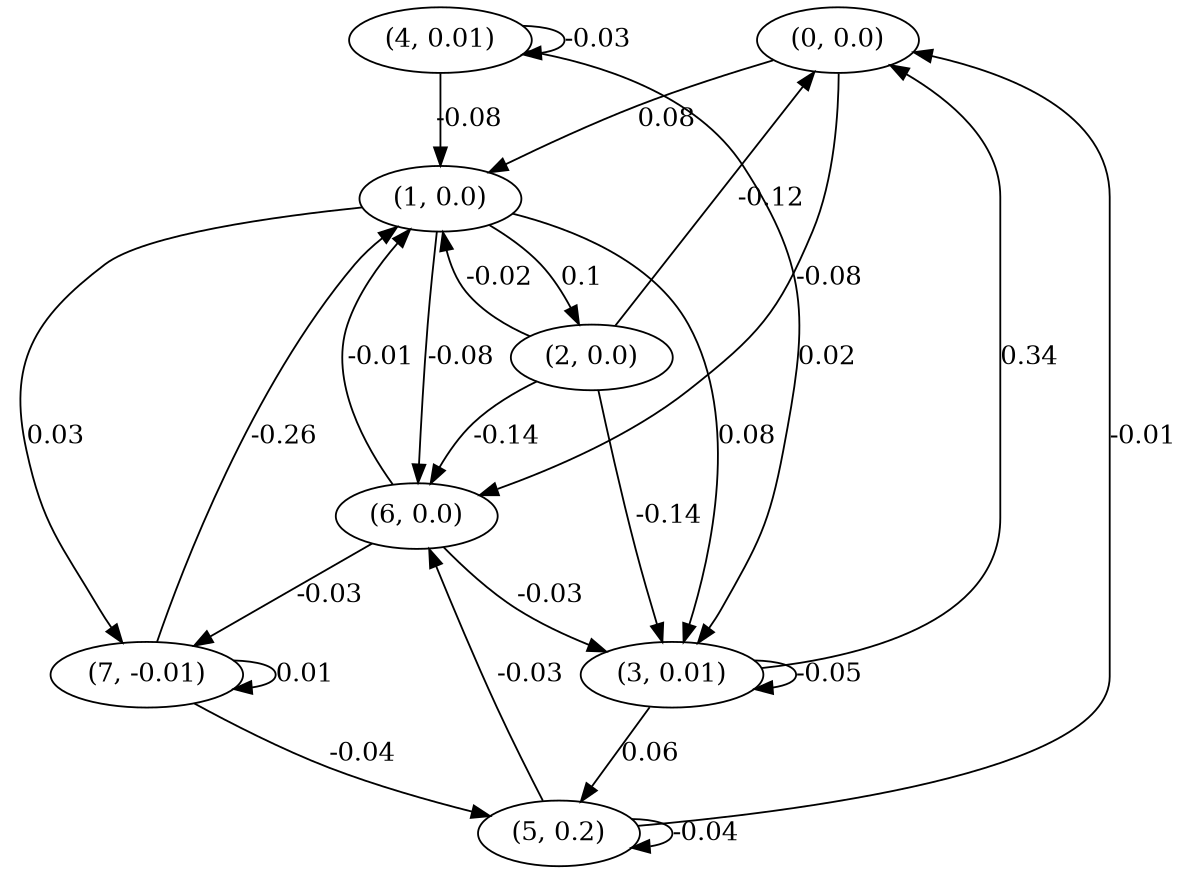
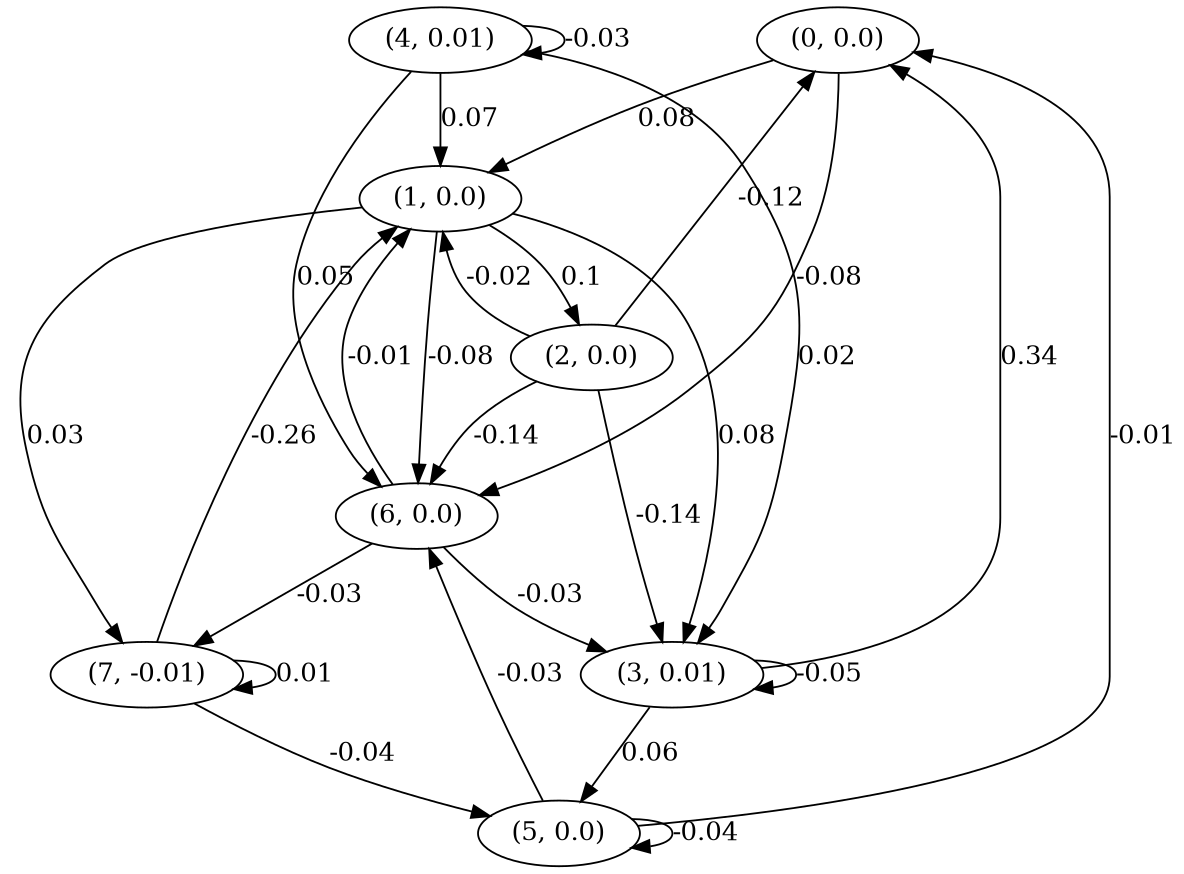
(470, 119) -> (470, 119)
none -> (296, 265)
(559, 833) -> (559, 833)
